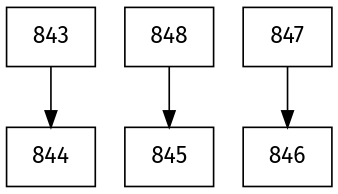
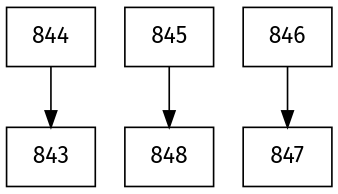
(51, 89) -> (51, 89)
(169, 89) -> (169, 89)
(288, 89) -> (288, 89)
